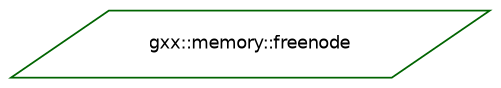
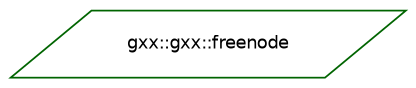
(250, 44) -> (208, 44)
